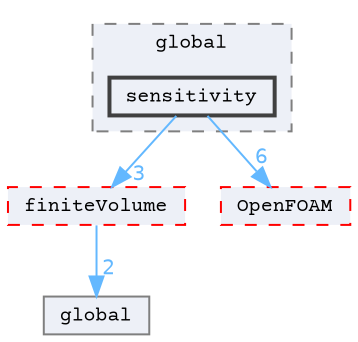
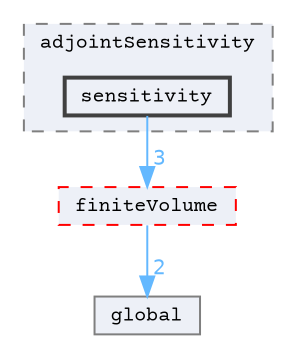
(192, 43) -> (148, 43)
(286, 206) -> none
